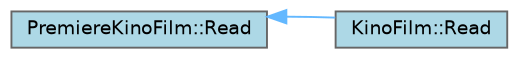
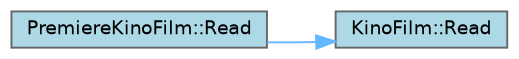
(311, 17) -> (291, 42)
